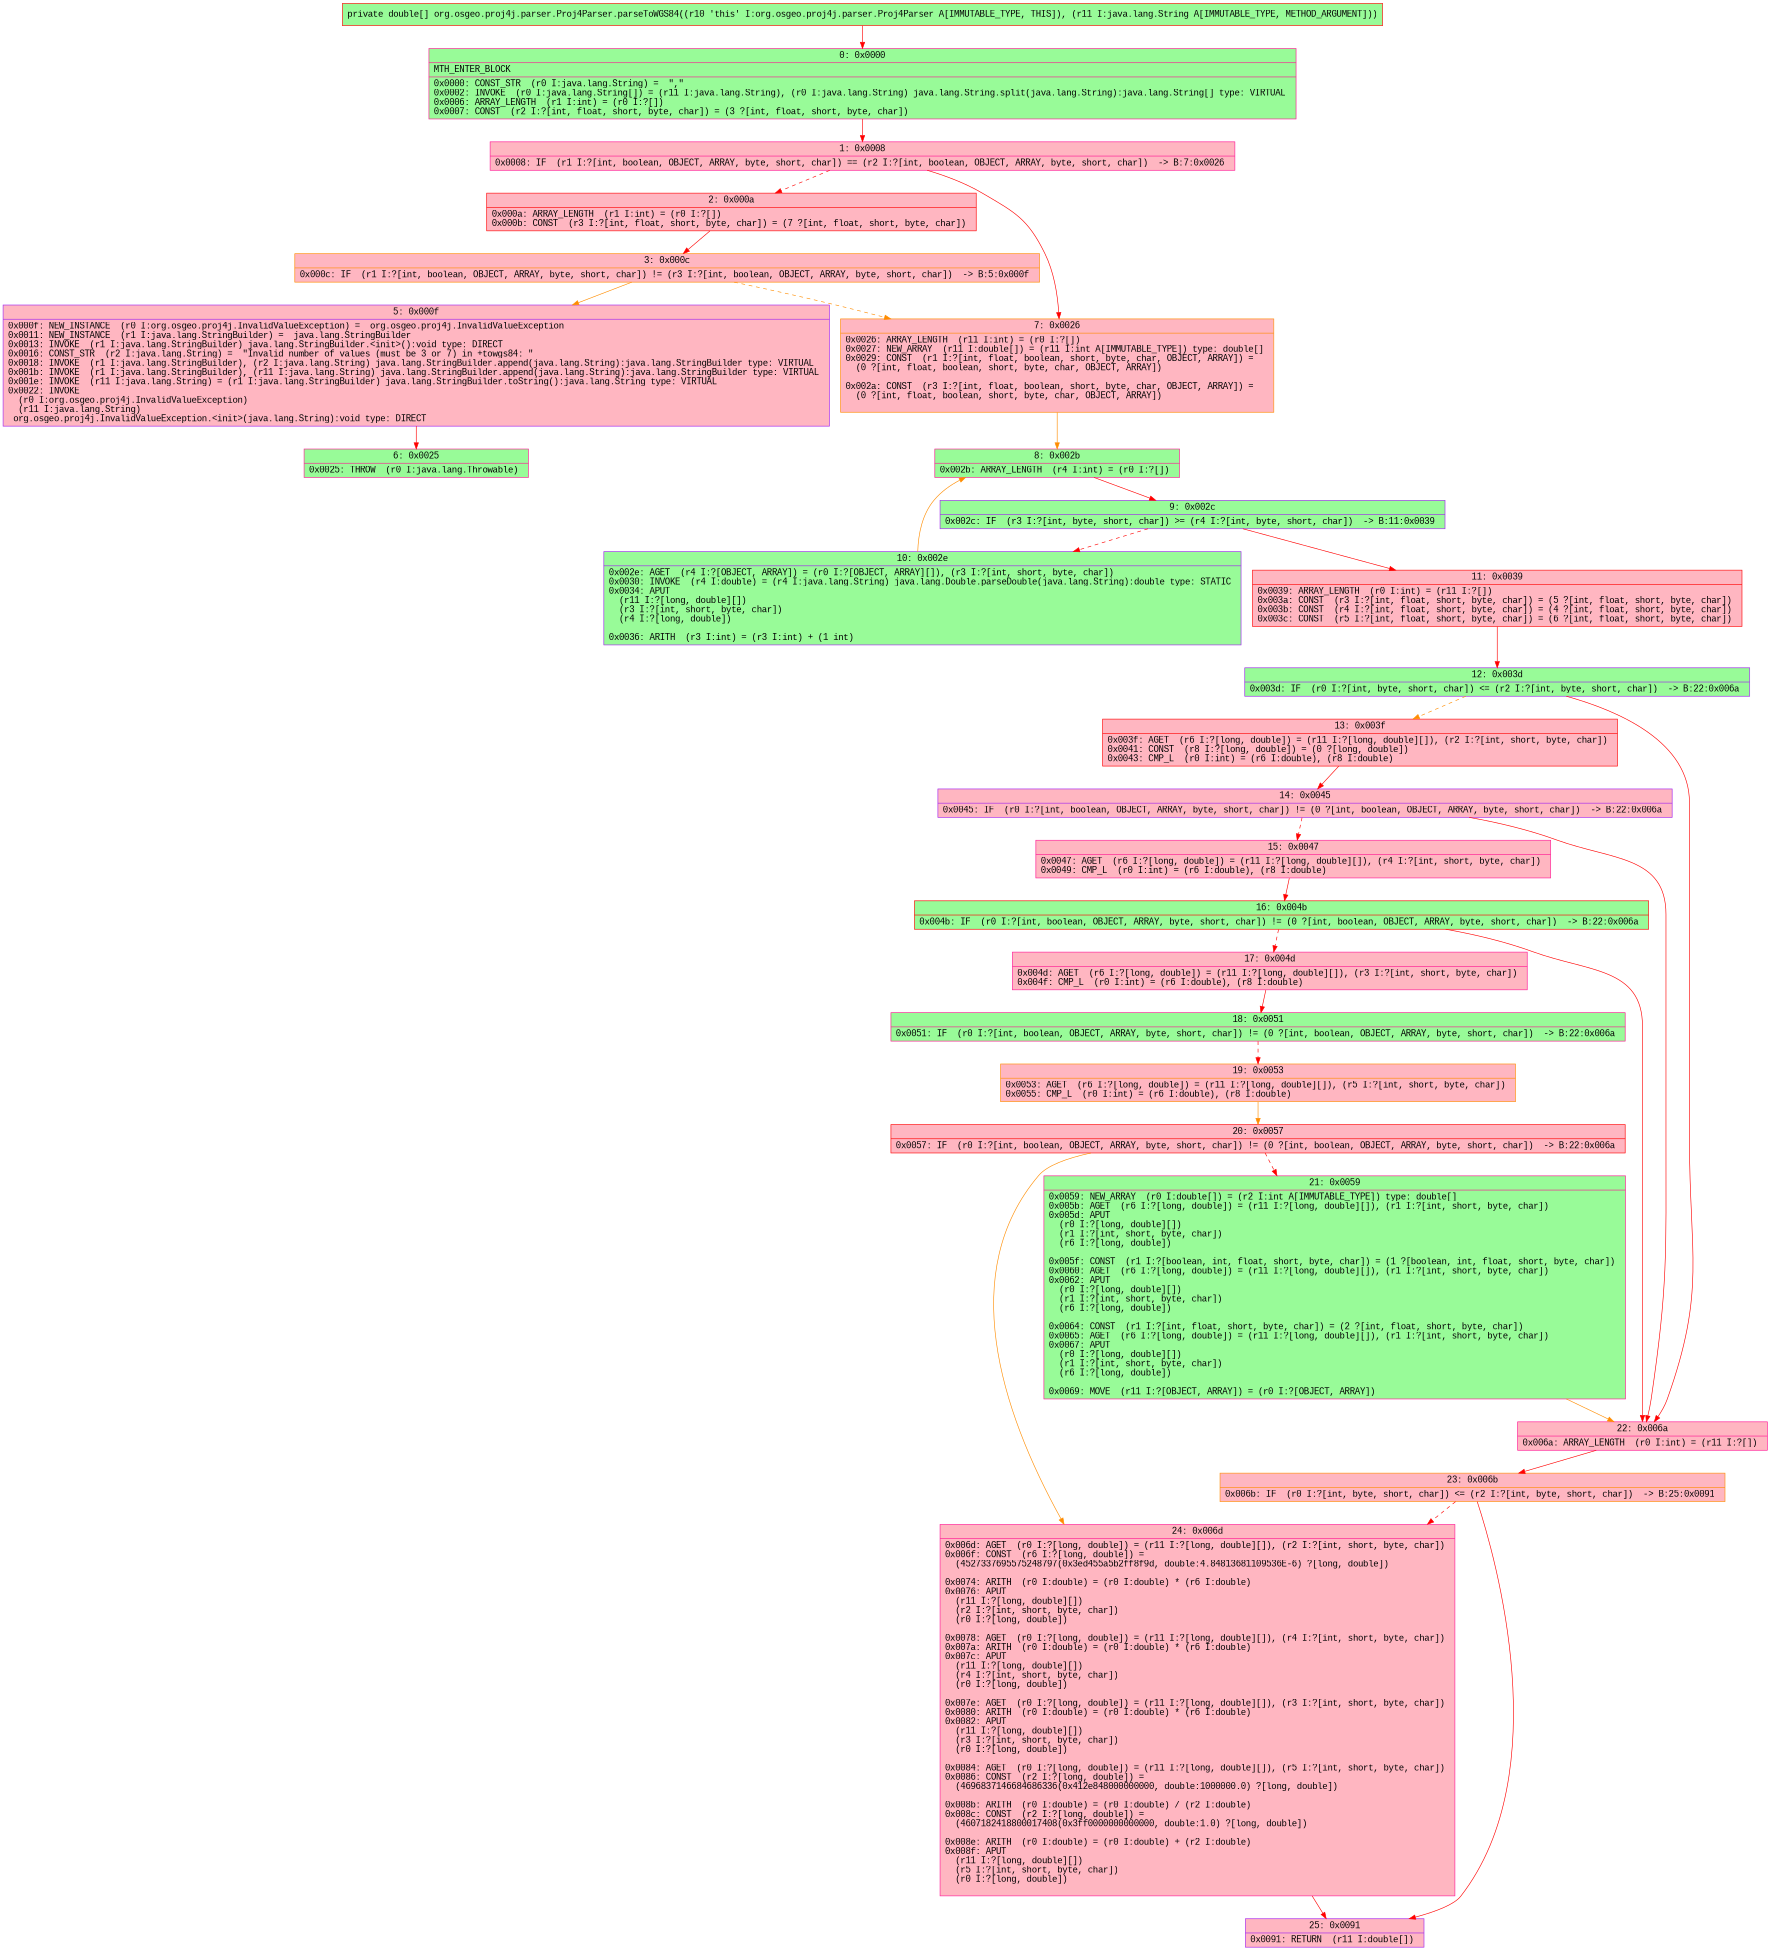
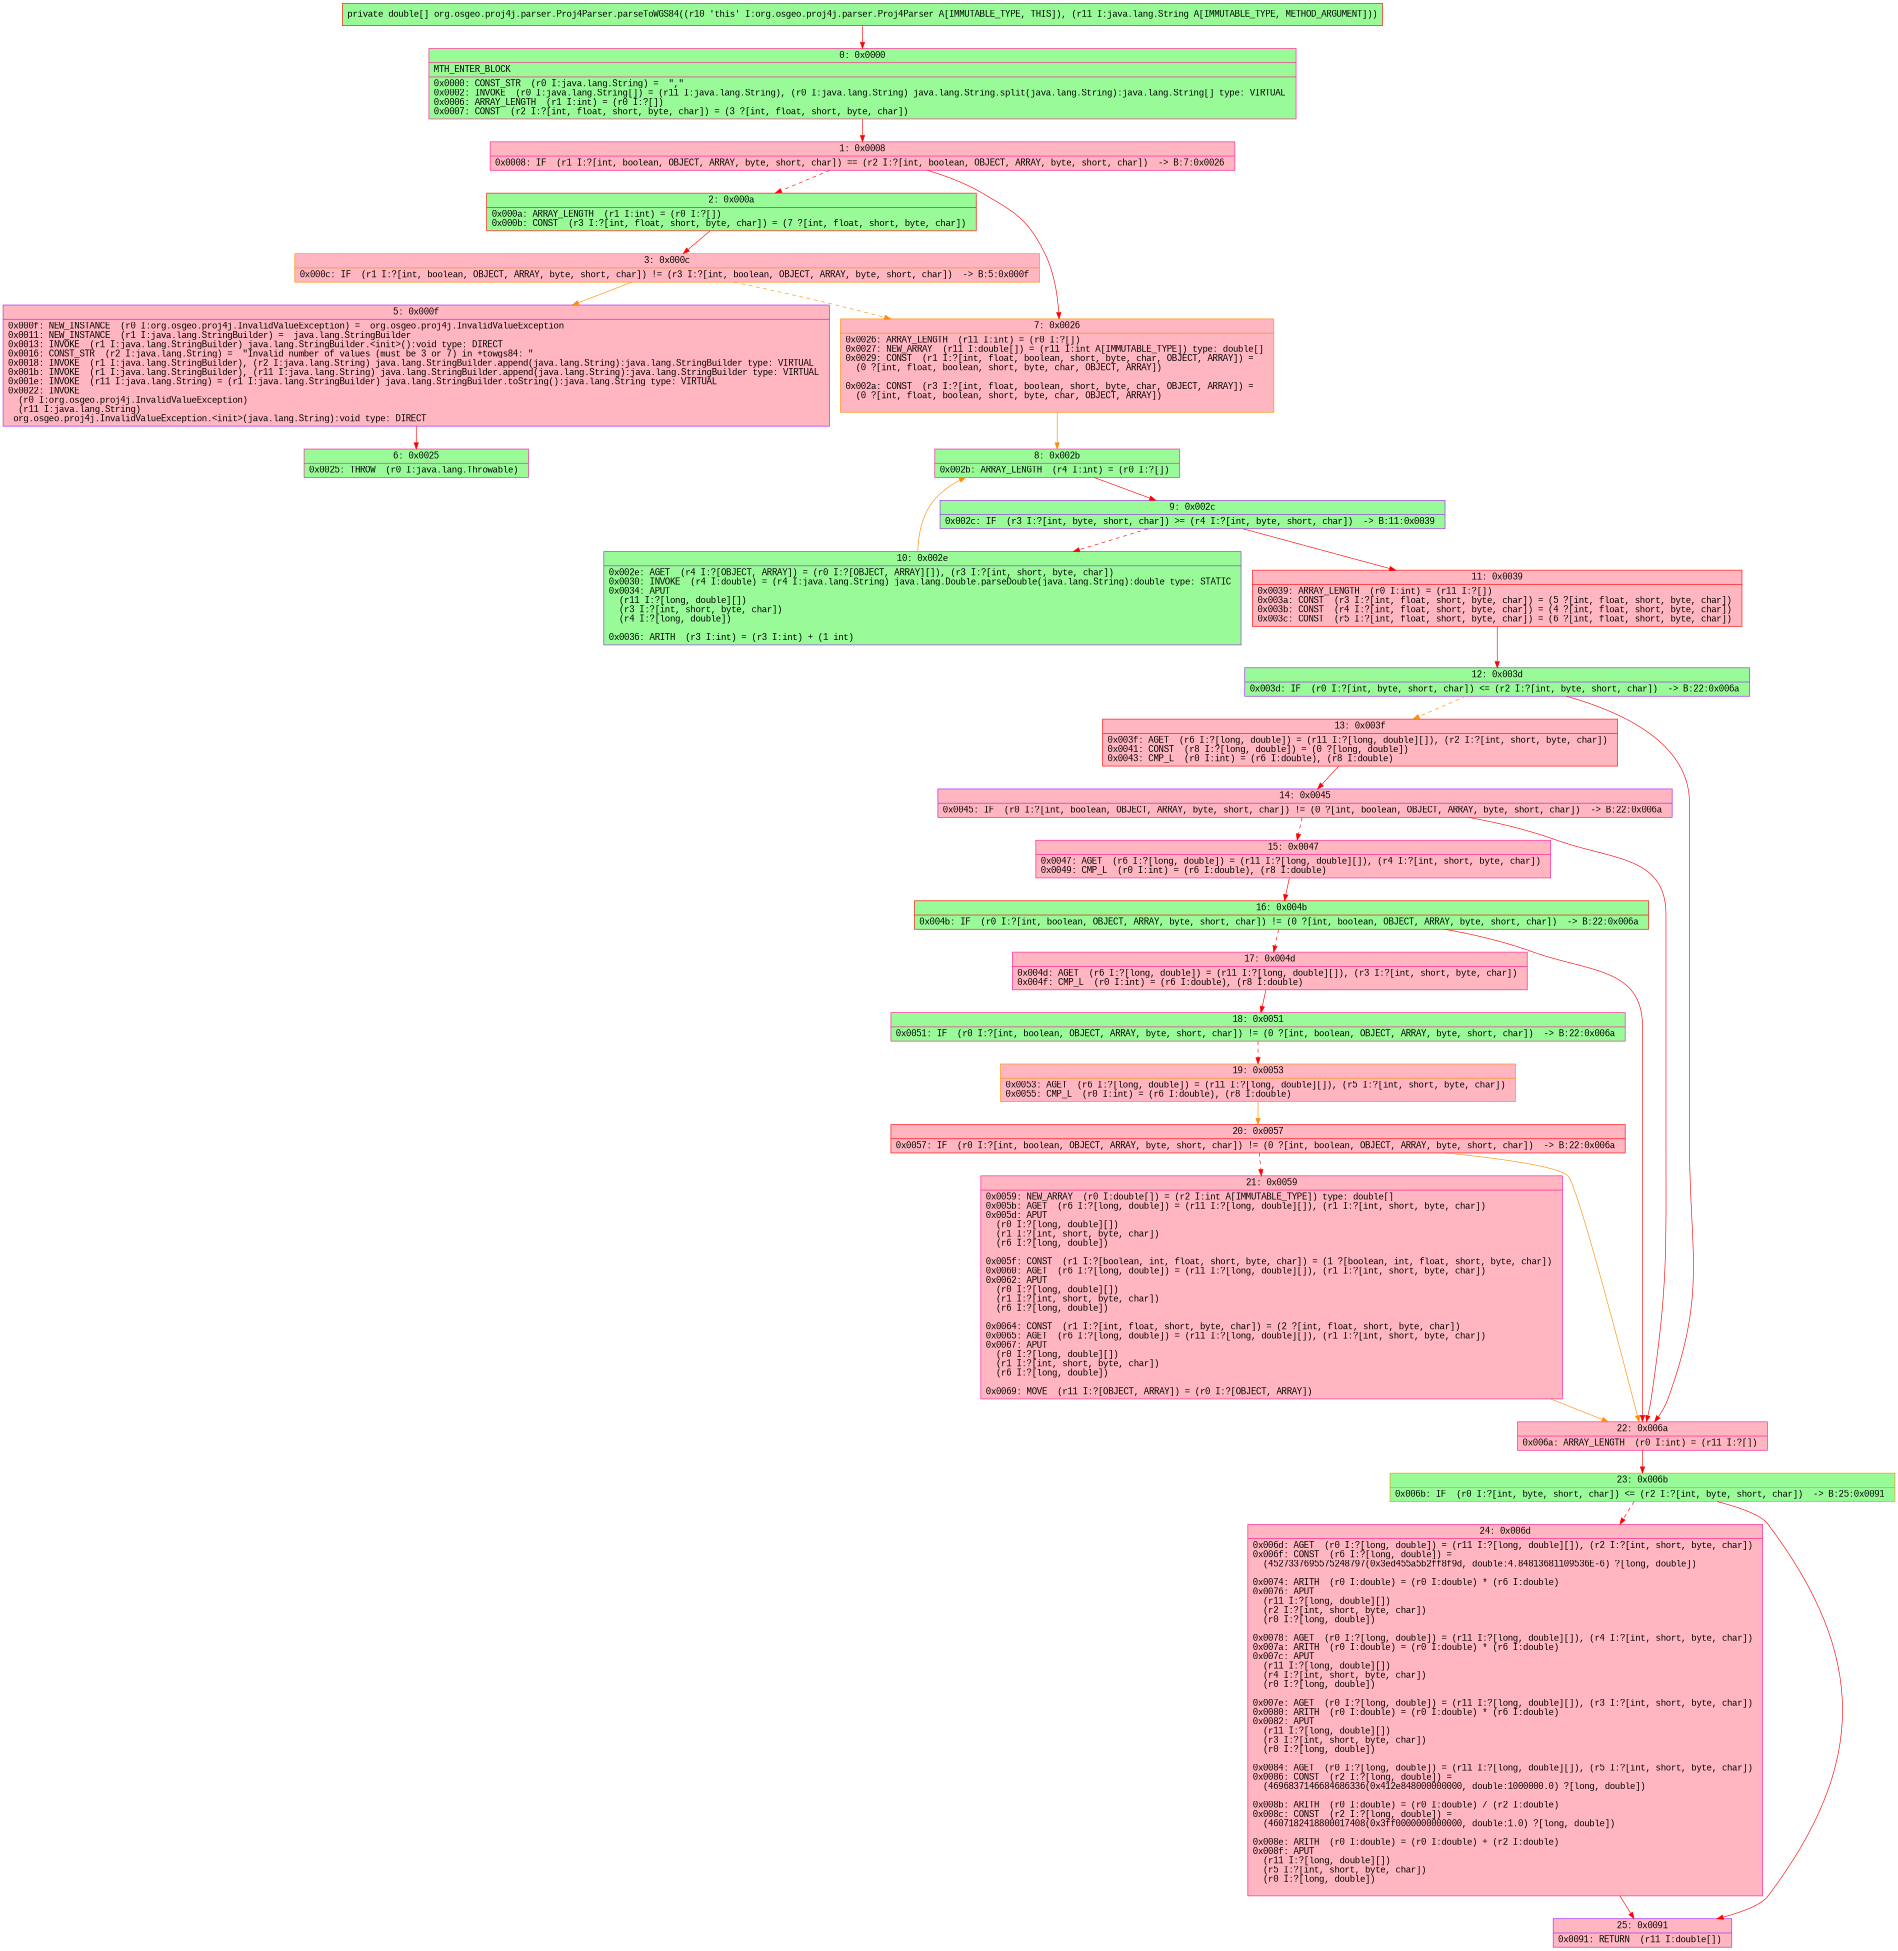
(731, 212) -> (731, 212)
(1335, 1287) -> (1272, 1287)
(995, 1319) -> (1589, 1235)
(1473, 1487) -> (1642, 1487)
